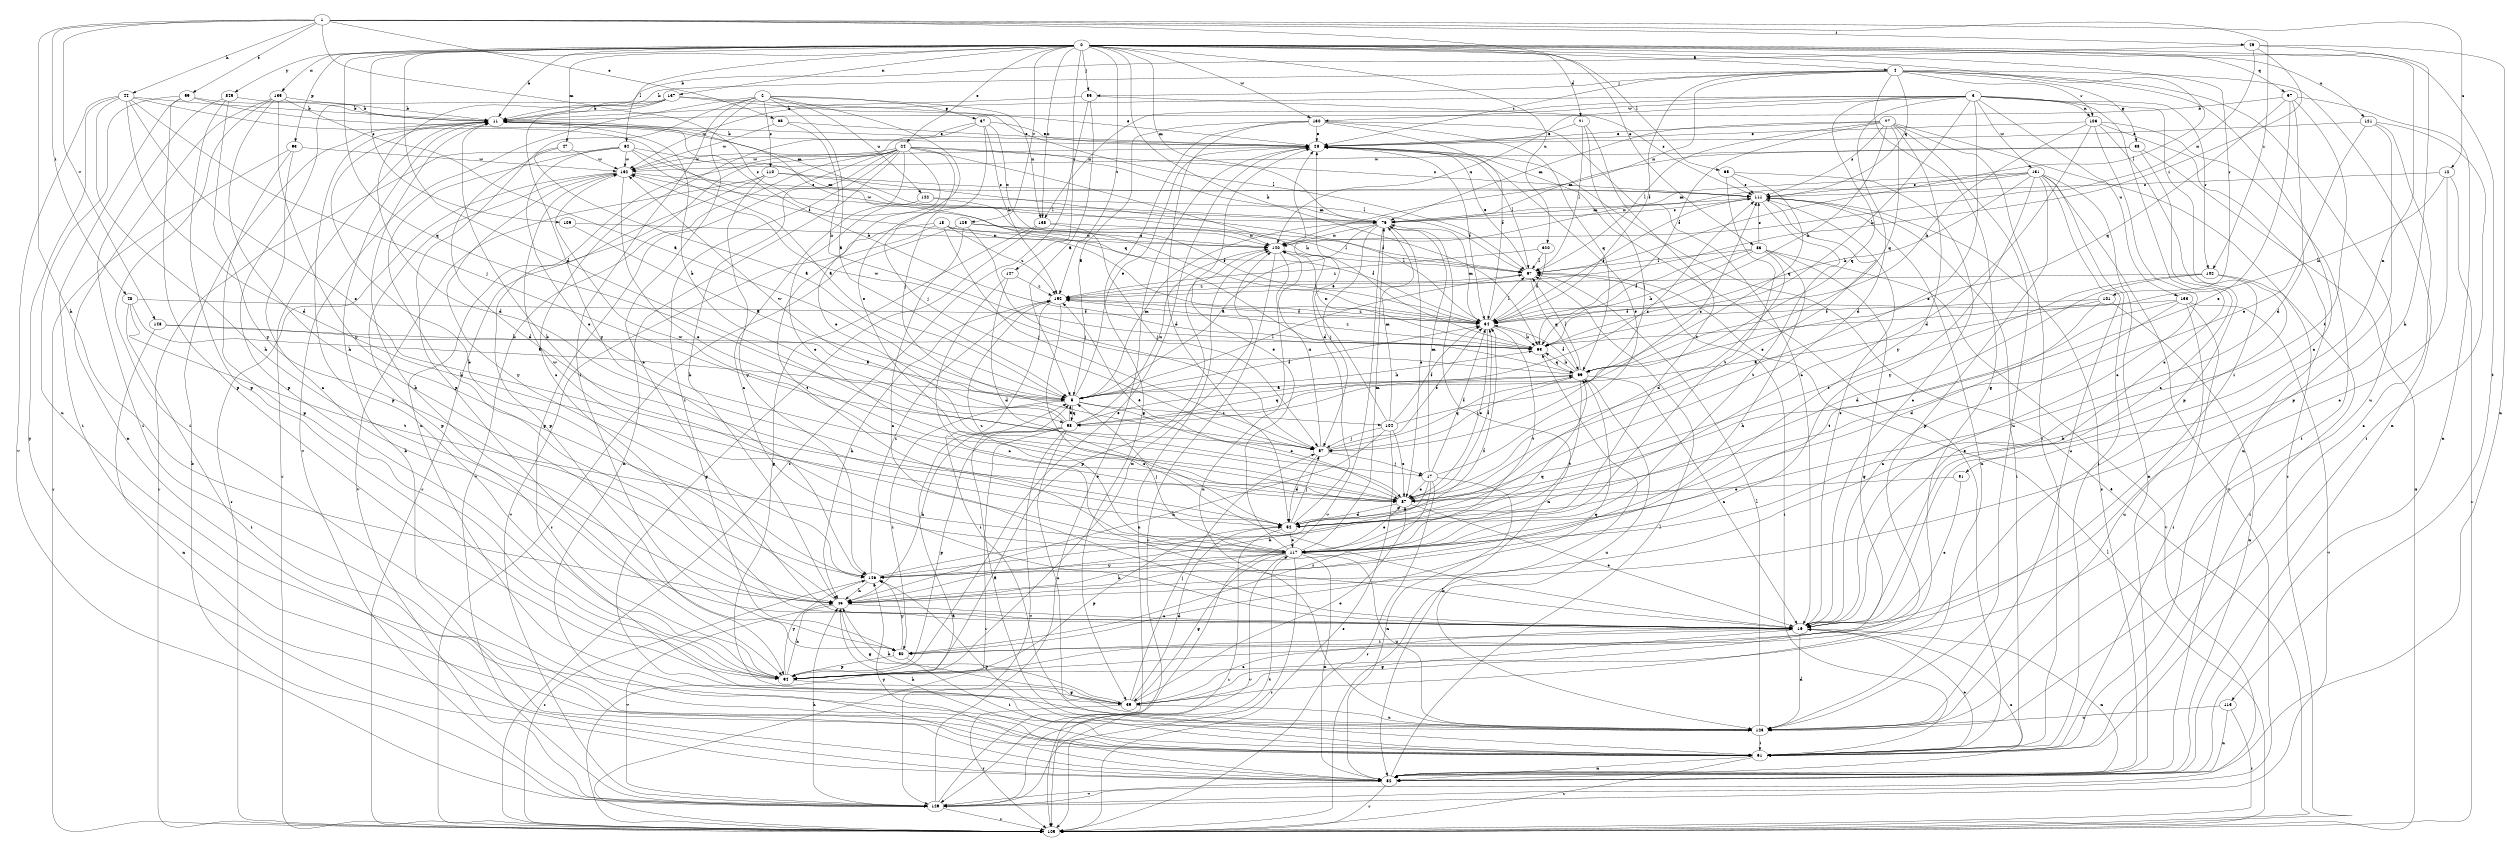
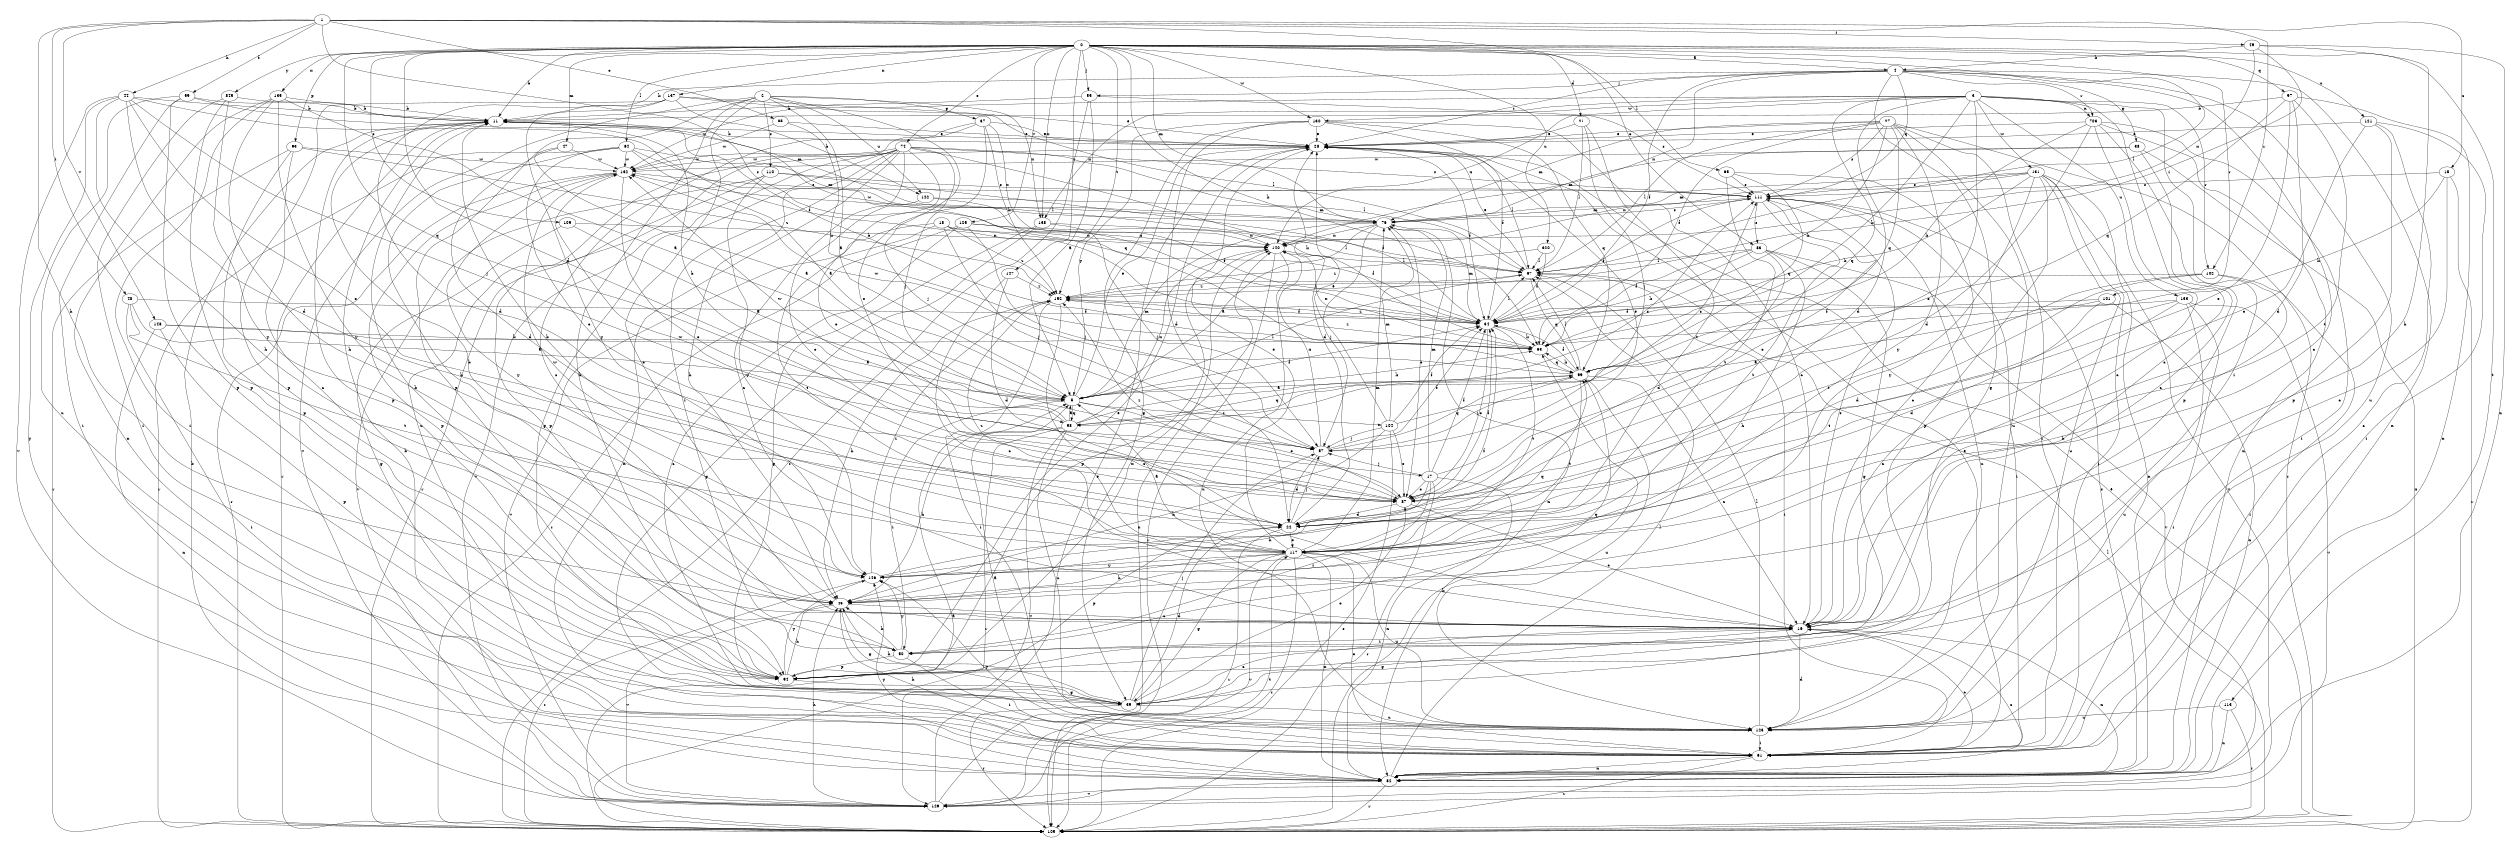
(1371, 61) -> (2075, 58)
(590, 109) -> (804, 143)
(2094, 121) -> (2094, 121)
(903, 147) -> (903, 147)
(2447, 172) -> (2447, 172)
none -> (700, 213)
(1759, 224) -> (1755, 221)
(1081, 261) -> (1081, 261)
(581, 375) -> (581, 375)
(1139, 400) -> (1139, 400)
(1375, 461) -> (1376, 466)
(1157, 477) -> (1157, 477)
(1961, 477) -> none
(1289, 527) -> (1289, 527)
(1355, 542) -> (1470, 732)
(1256, 559) -> none
(937, 566) -> (431, 569)
(1205, 579) -> (684, 577)
(858, 590) -> (874, 628)
none -> (535, 642)
(992, 819) -> none
